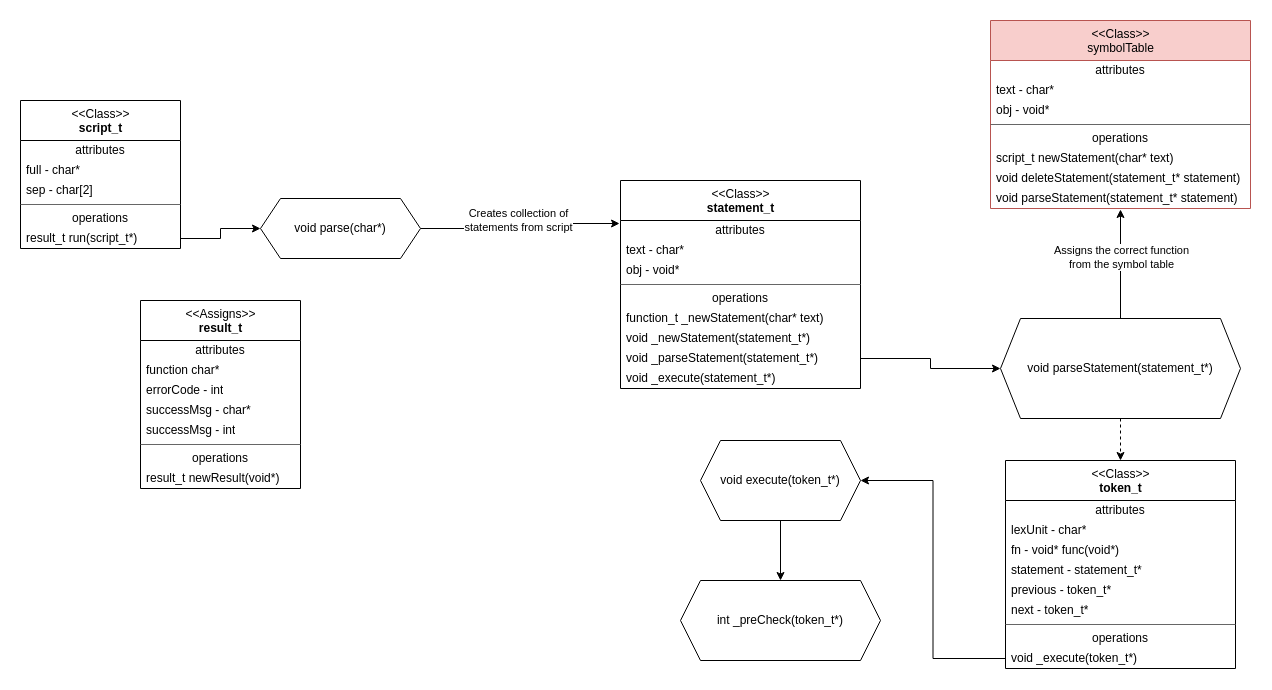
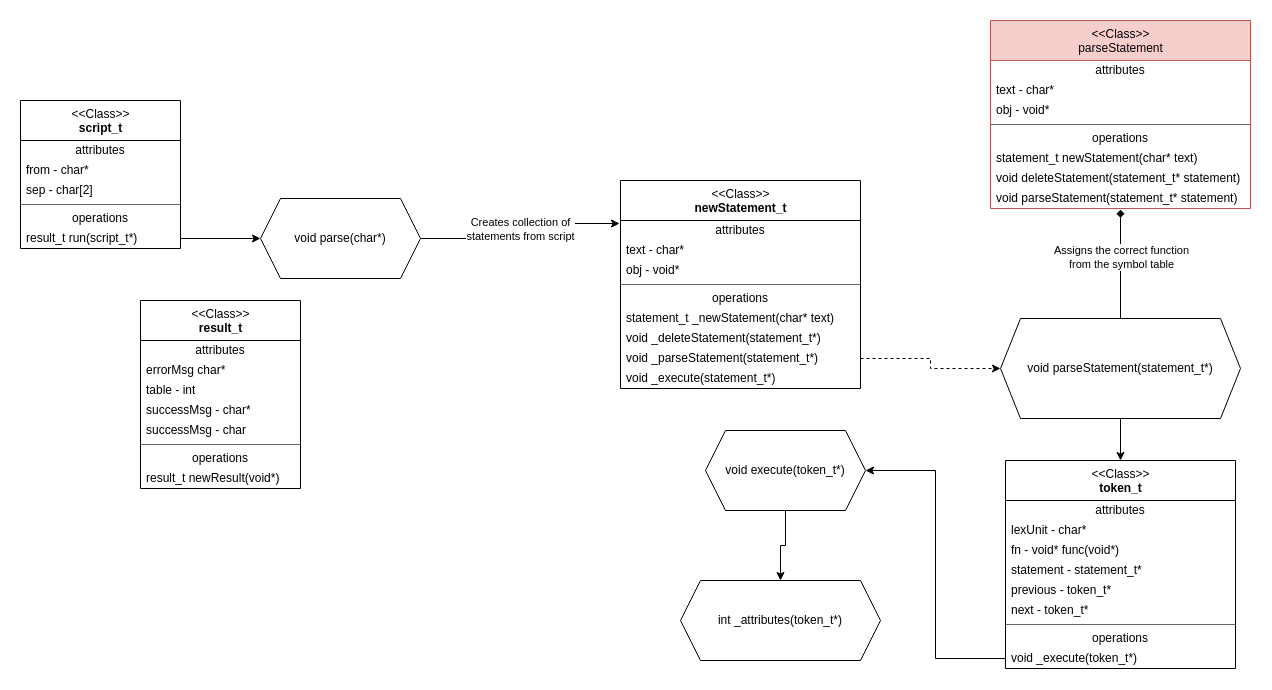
(1121, 42) -> (1121, 42)
(1103, 159) -> (1114, 159)
(61, 171) -> (64, 171)
(741, 202) -> (741, 202)
(1121, 217) -> (1121, 218)
(341, 229) -> (341, 239)
(743, 319) -> (748, 319)
(221, 322) -> (221, 322)
(731, 339) -> (739, 339)
(931, 361) -> (931, 361)
(190, 371) -> (192, 371)
(192, 391) -> (177, 391)
(196, 431) -> (201, 431)
(1121, 437) -> (1121, 437)
(781, 481) -> (786, 471)
(781, 621) -> (781, 621)
